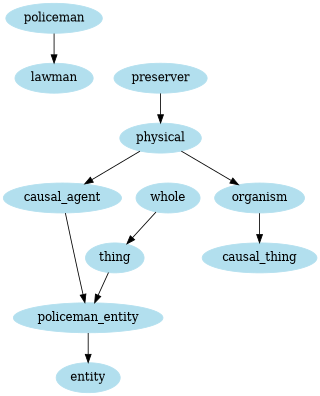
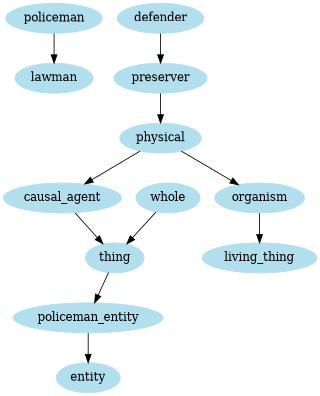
none -> (161, 18)
(74, 254) -> (86, 225)
(260, 258) -> (260, 258)
